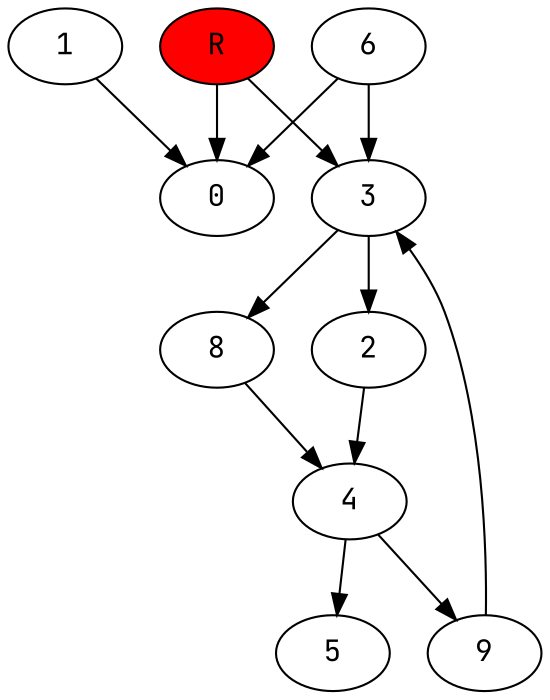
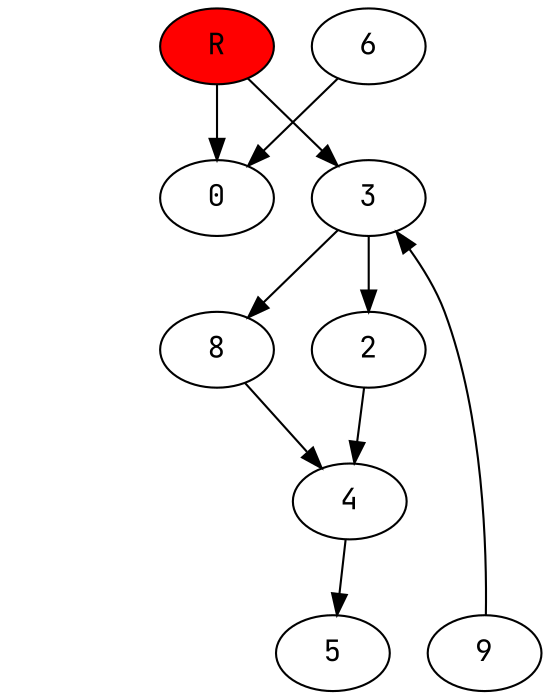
(65, 46) -> none
(369, 112) -> none
(410, 570) -> none
